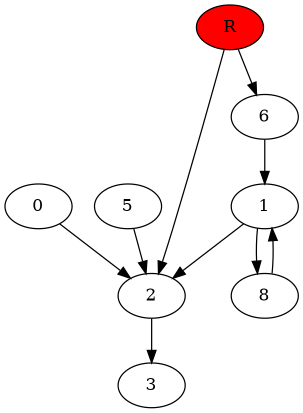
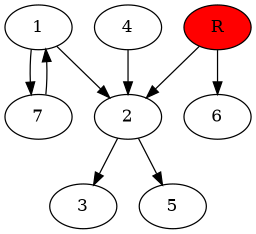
(265, 156) -> none
(39, 206) -> (128, 27)
(138, 245) -> (148, 156)
(265, 296) -> (39, 117)
